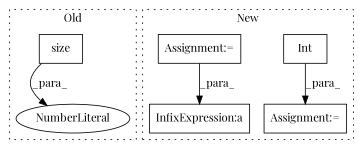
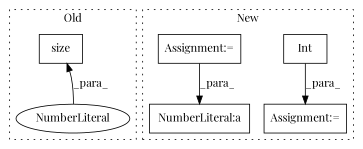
(30, 82) -> (73, 87)
(200, 119) -> (200, 119)
